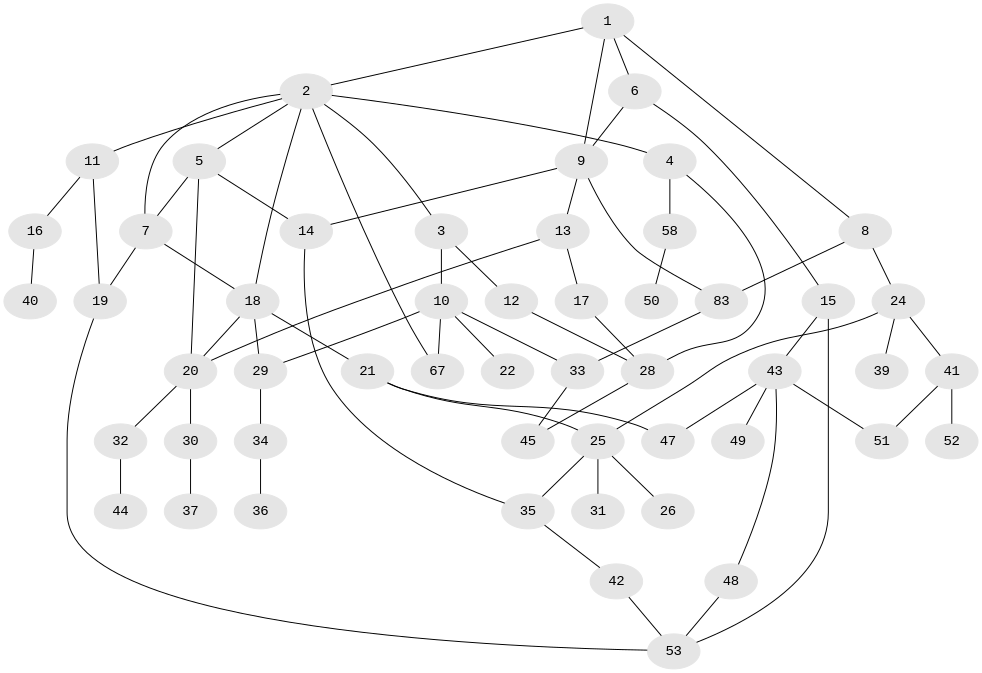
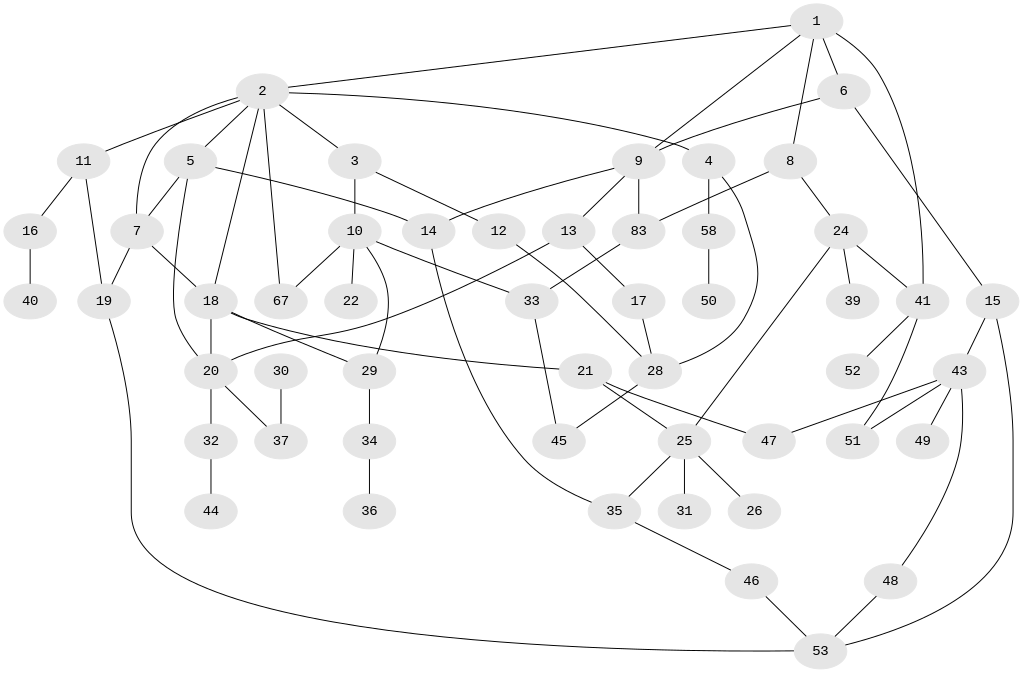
none -> (908, 147)
(191, 406) -> (246, 406)
(616, 581) -> (752, 581)
